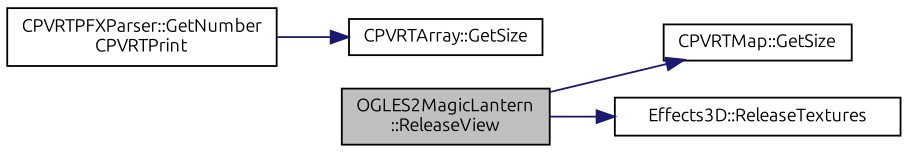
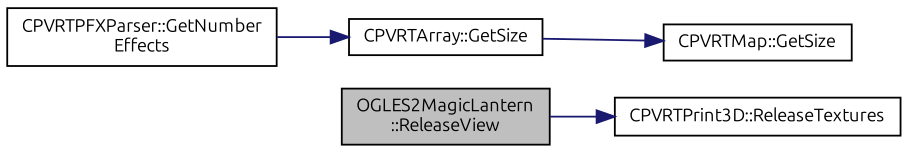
(142, 37) -> (142, 37)
(608, 78) -> (594, 40)
(758, 117) -> (758, 117)
